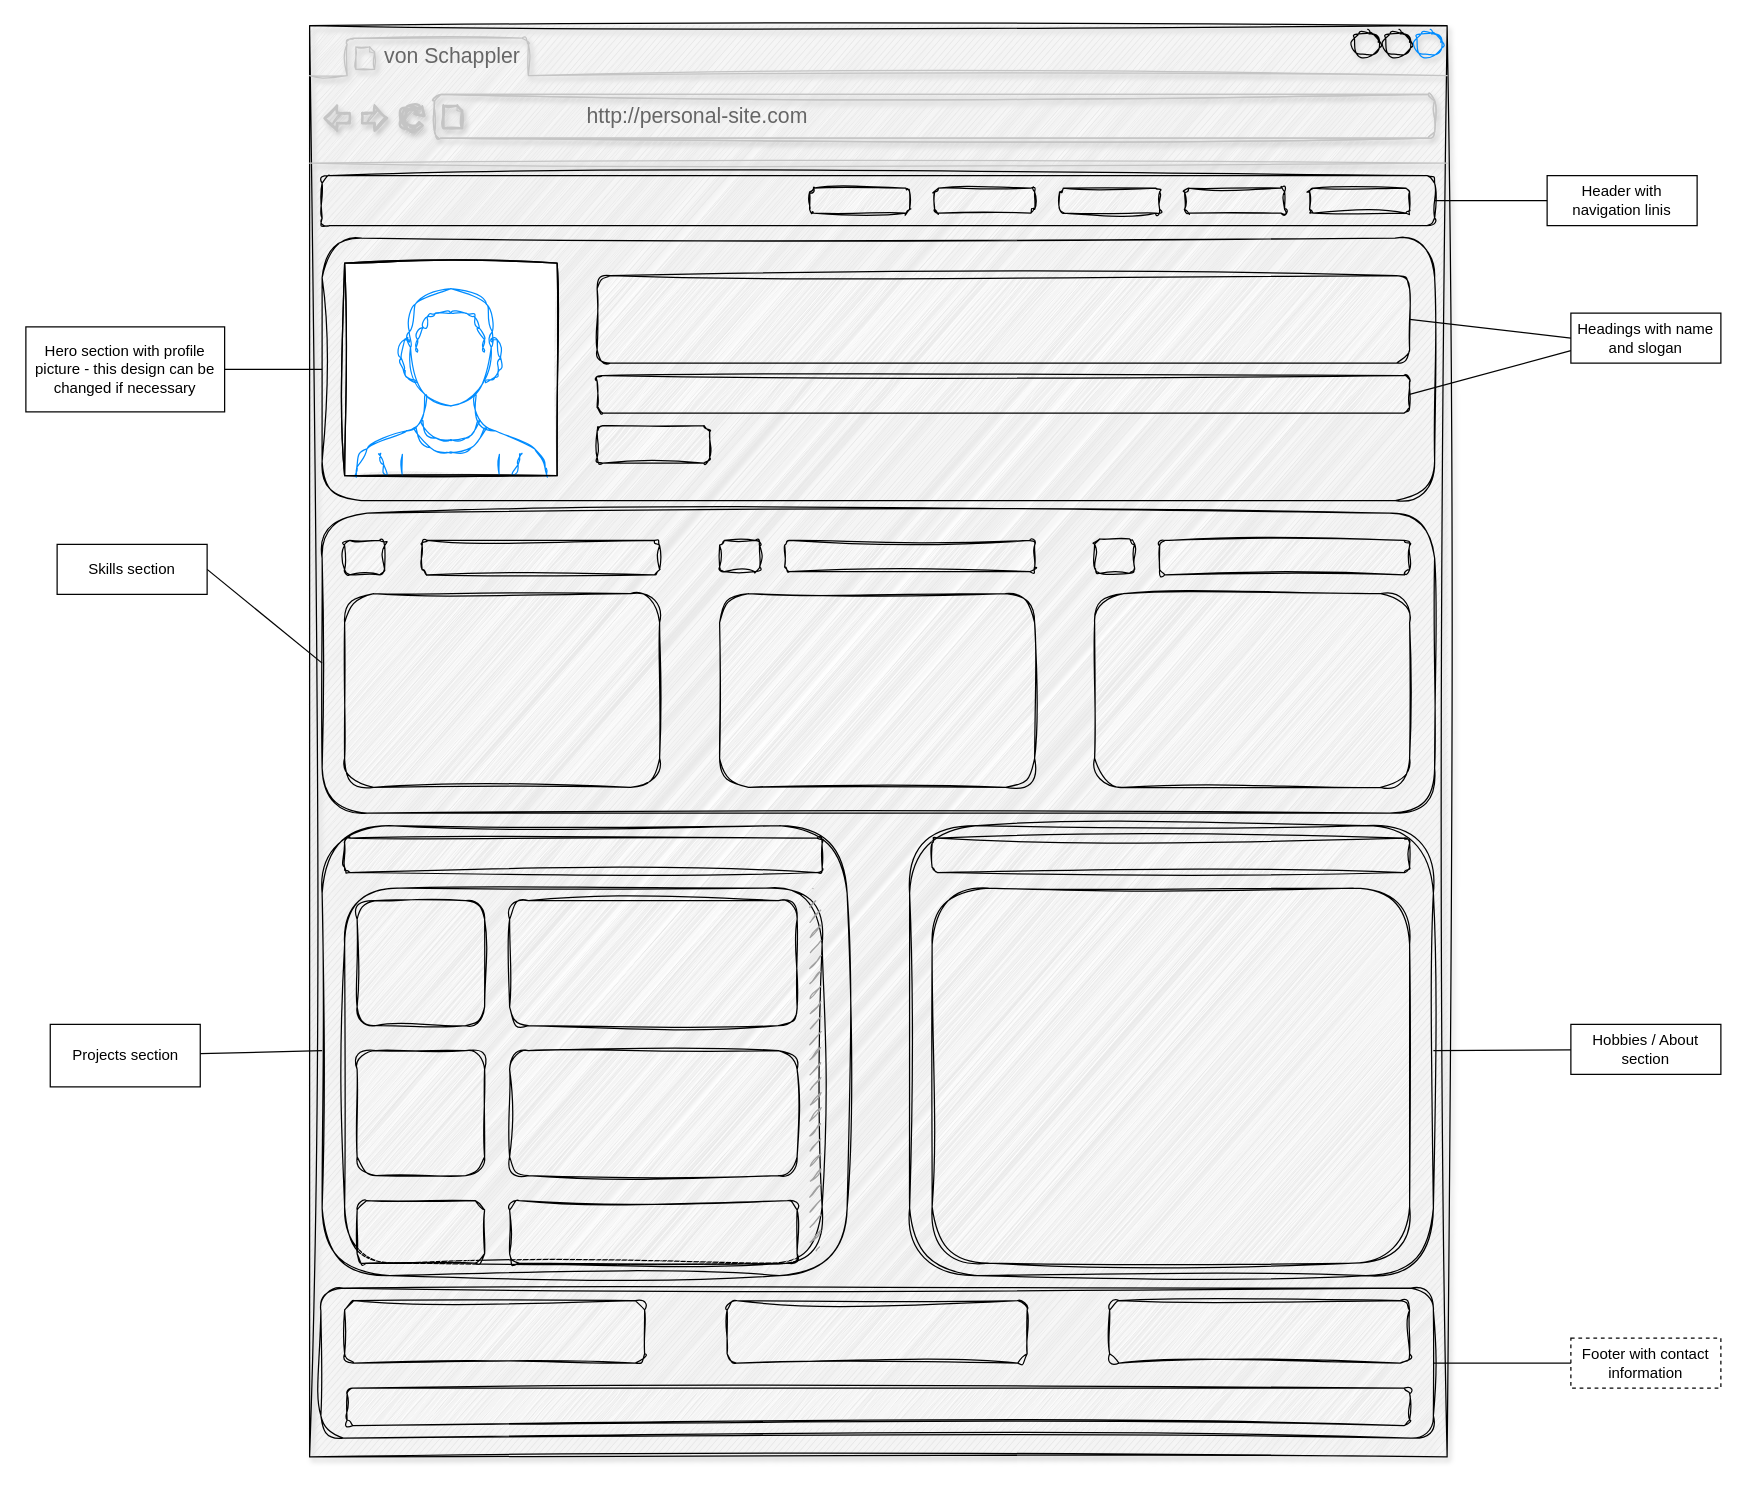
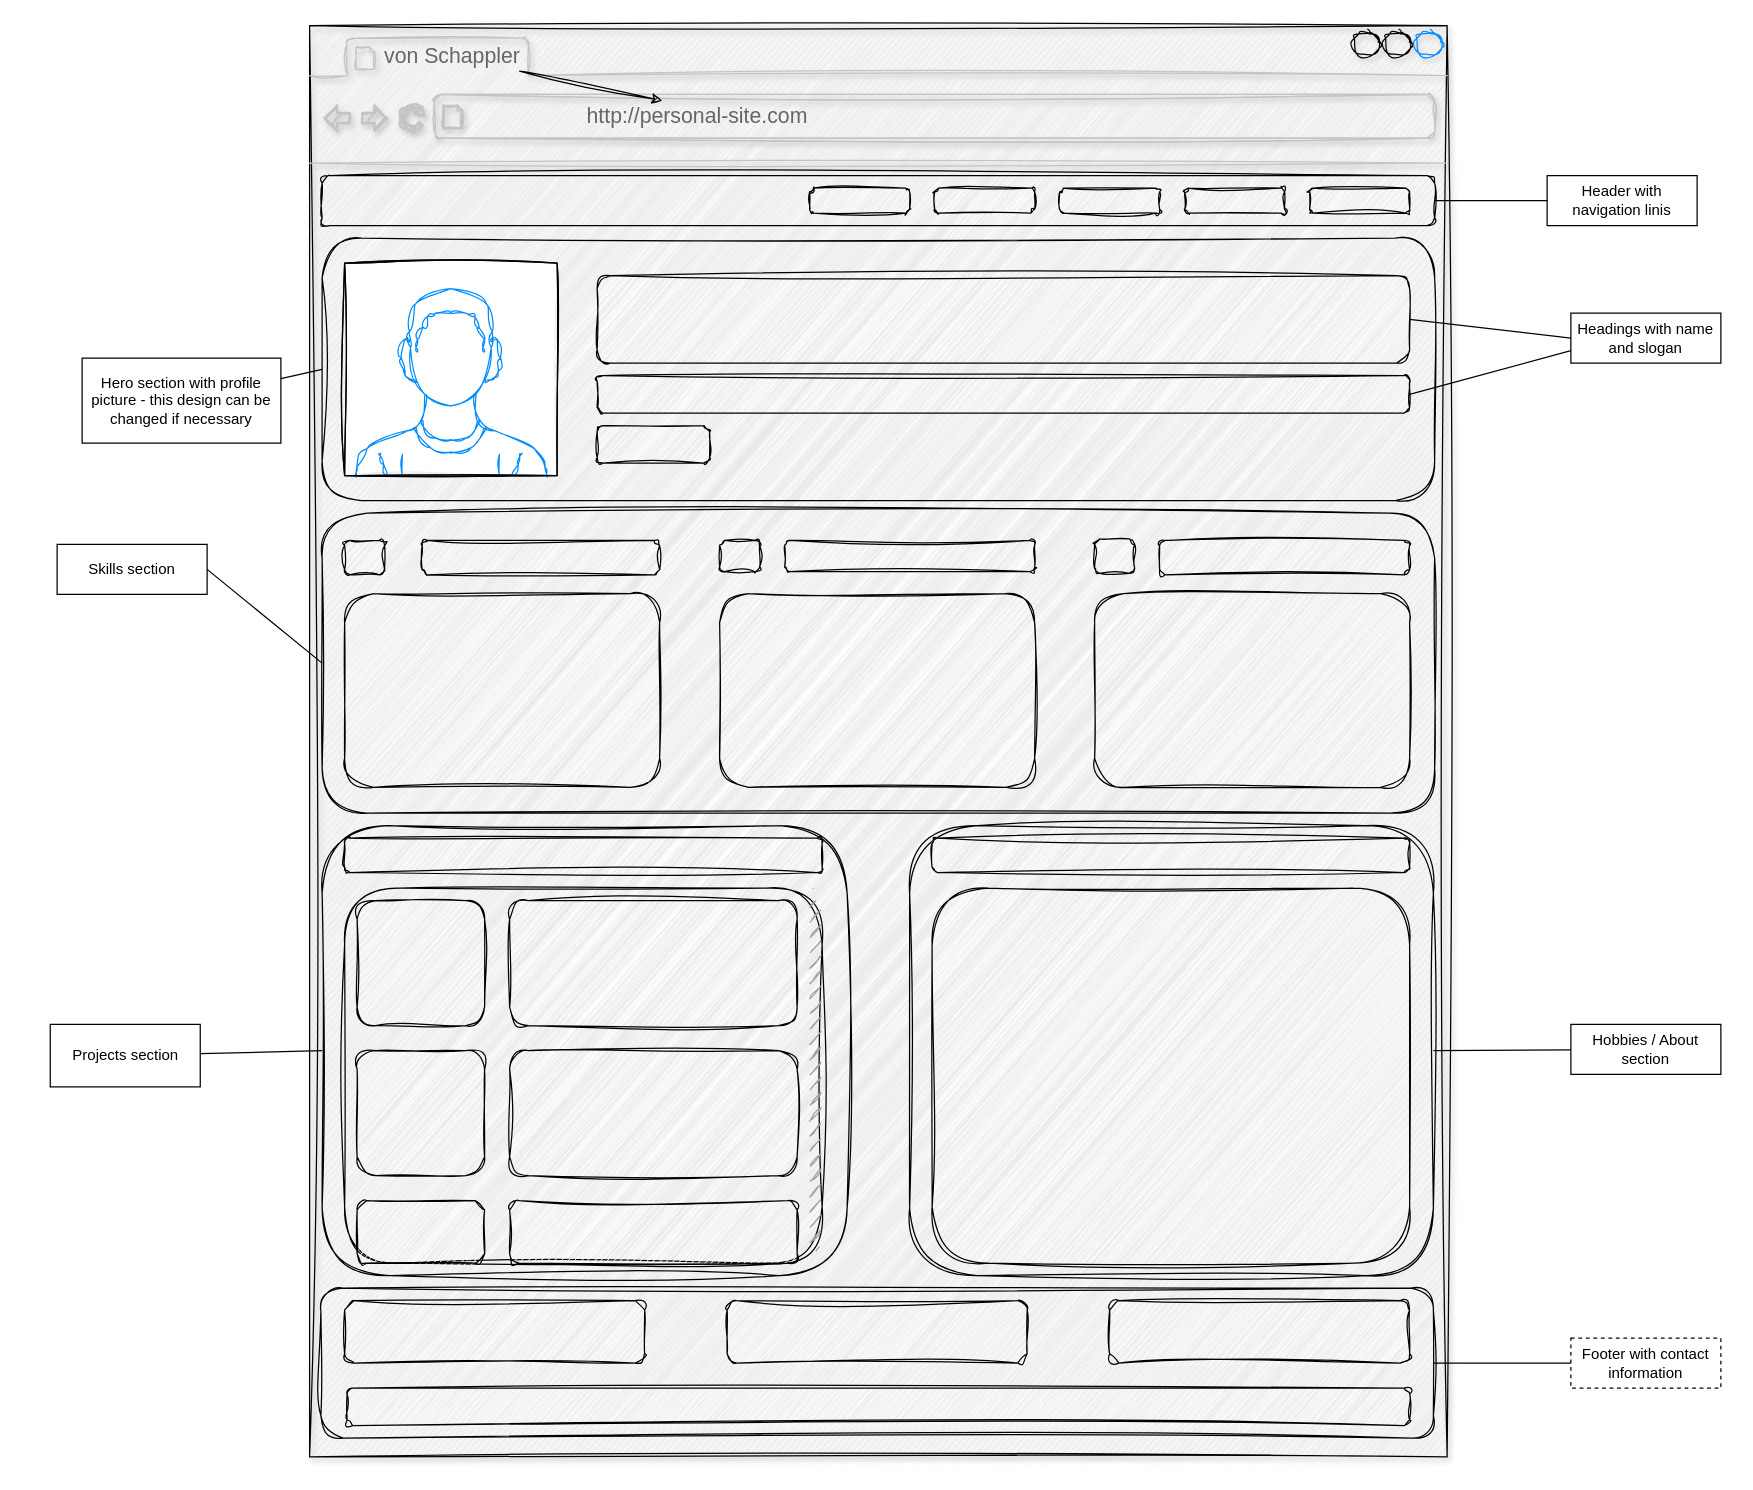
none -> (586, 85)
(125, 369) -> (181, 401)
